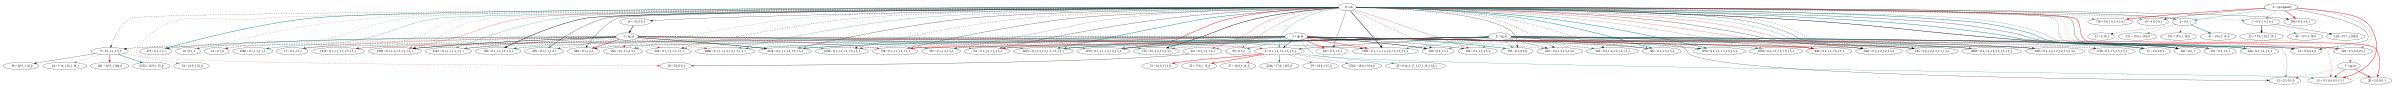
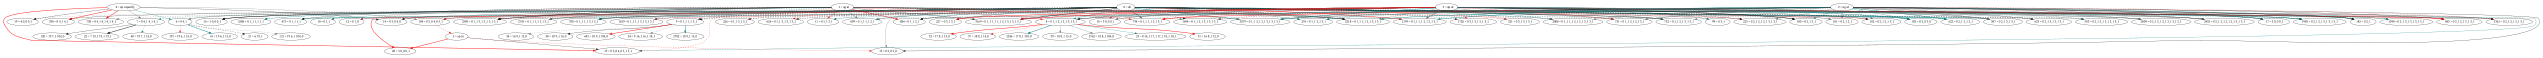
(632, 28) -> (528, 10)
(941, 63) -> (1276, 11)
